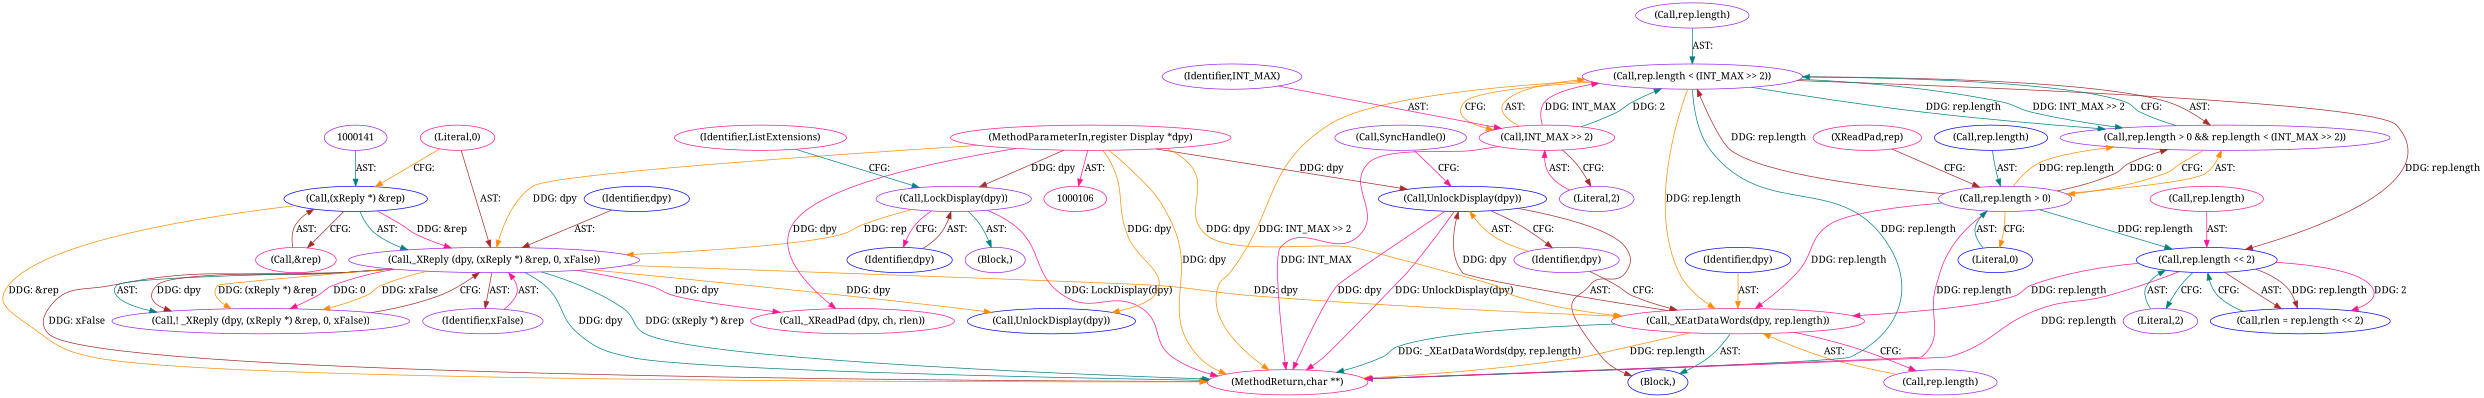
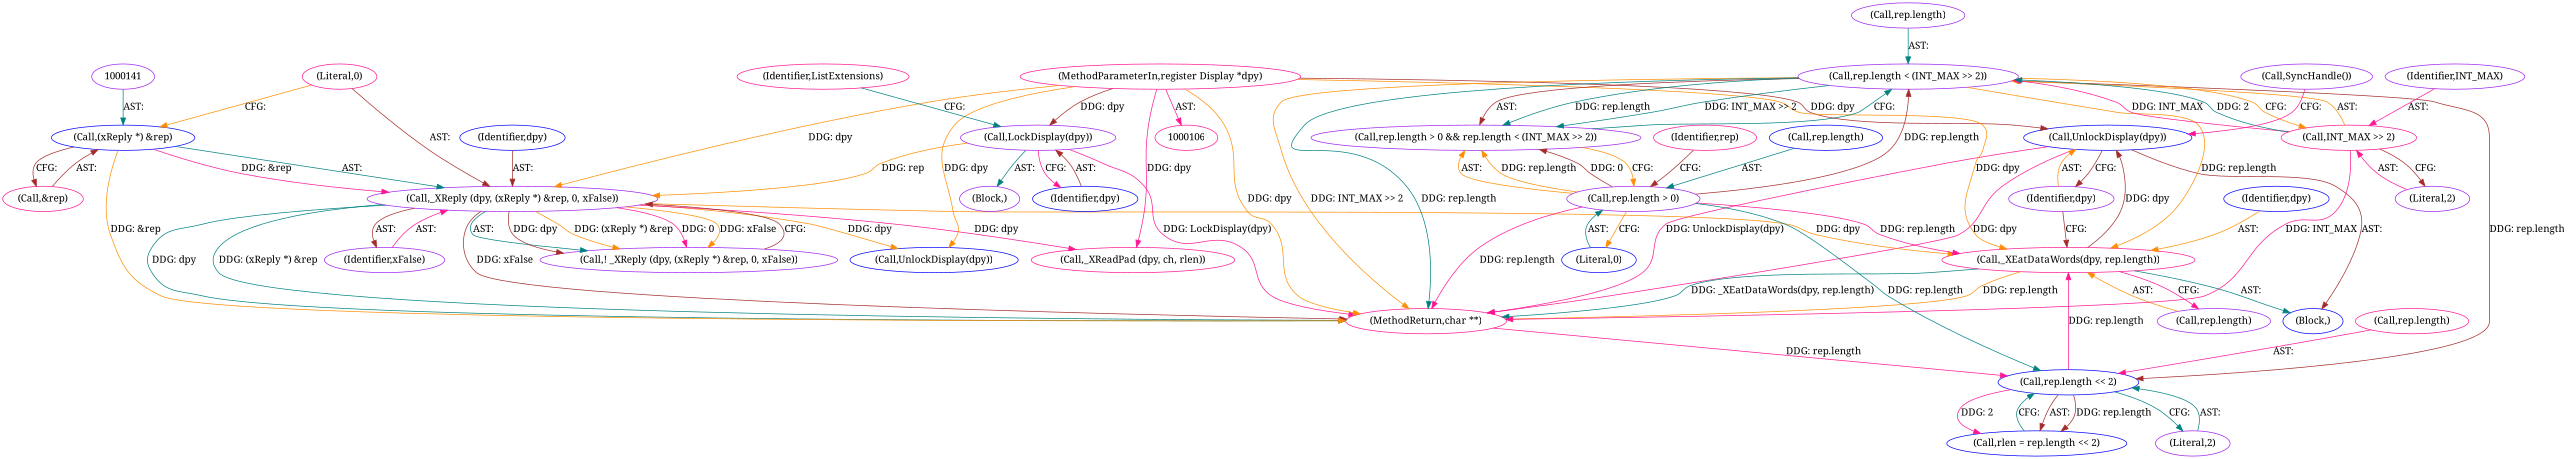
(1867, 138) -> (1705, 138)
(1929, 358) -> (1747, 352)
